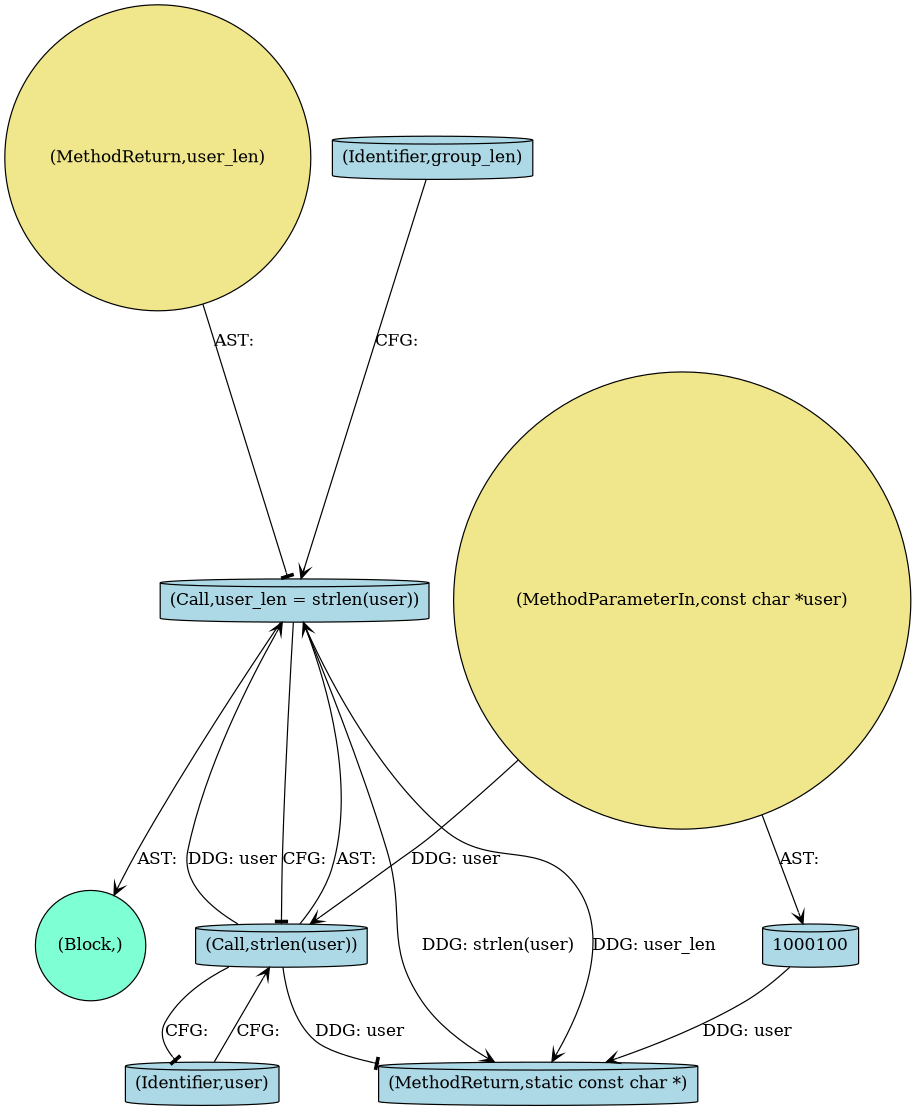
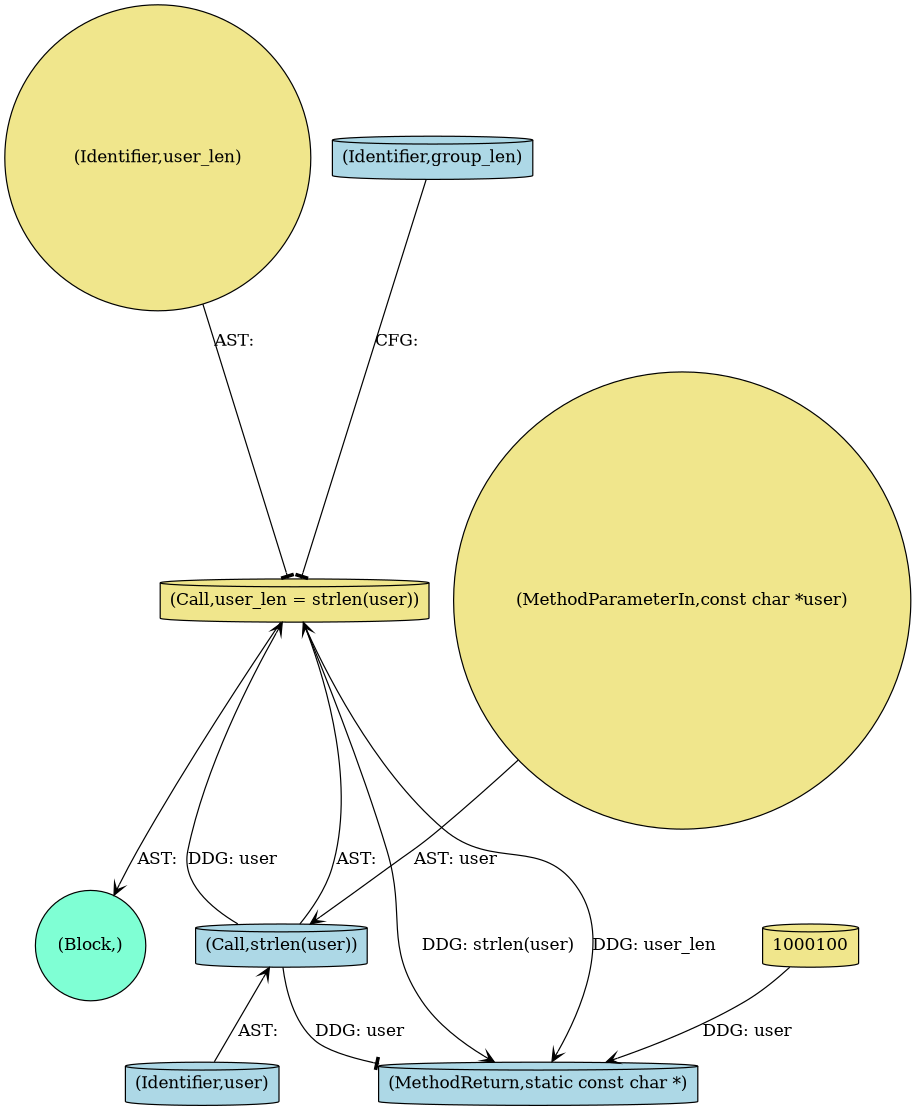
(158, 158) -> (158, 158)
(365, 376) -> (365, 376)
(295, 601) -> (295, 601)
(286, 770) -> none
(456, 860) -> (456, 860)
(780, 864) -> none
(811, 946) -> (811, 946)
(179, 1003) -> none
(261, 1032) -> (261, 1032)
